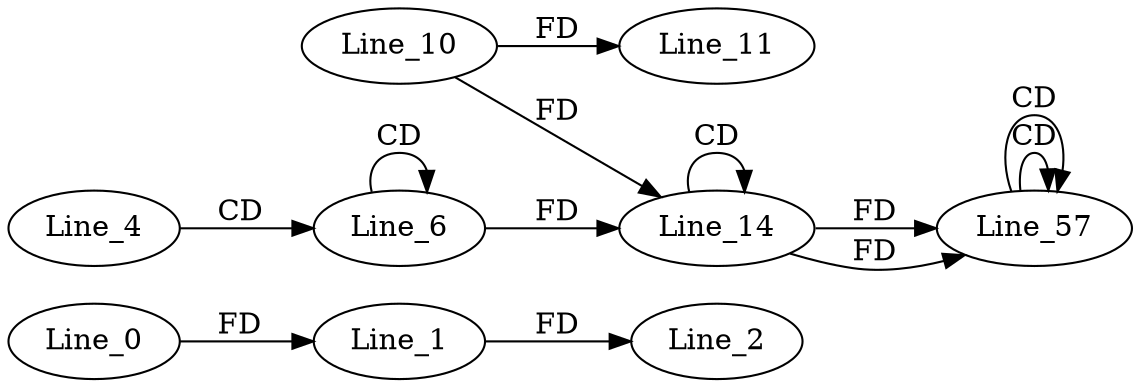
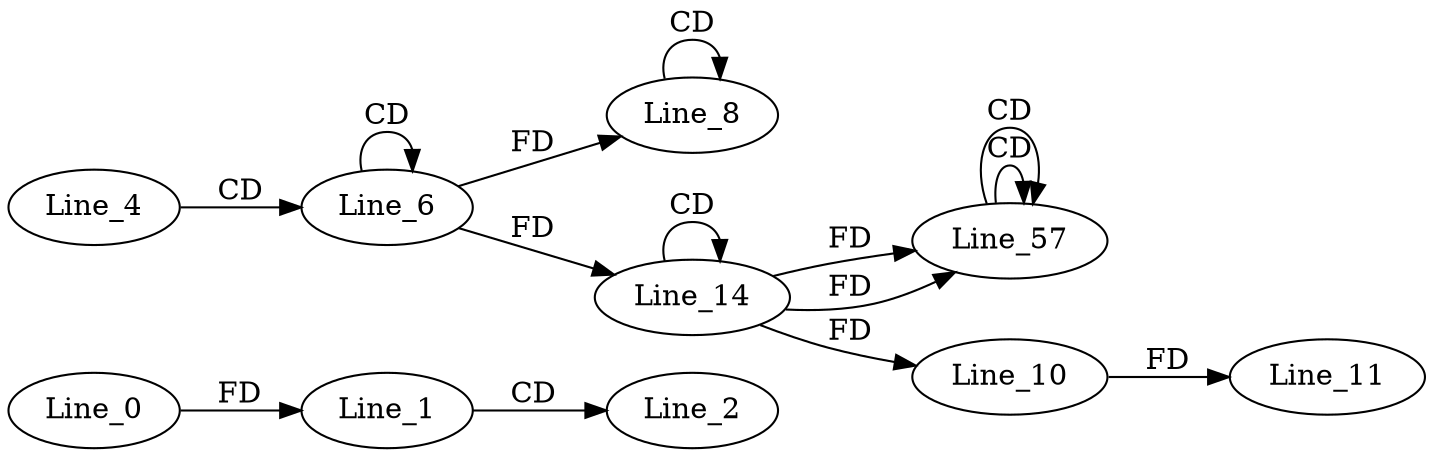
none -> (692, 115)
(549, 132) -> (826, 347)
(558, 326) -> (534, 395)
